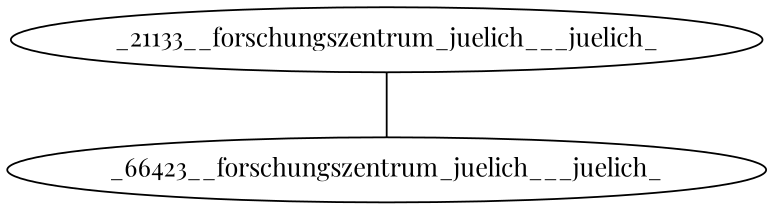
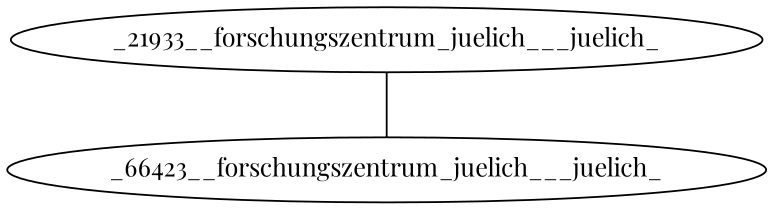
(387, 40) -> (387, 40)
